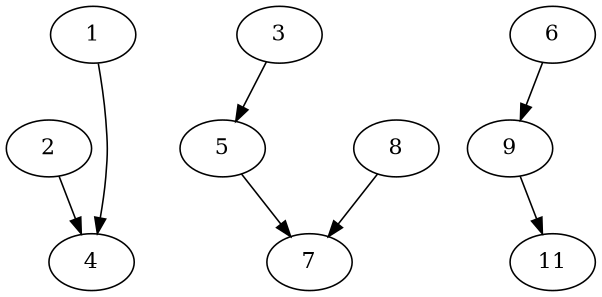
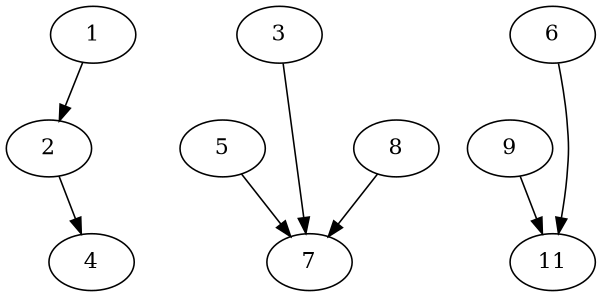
(534, 84) -> (568, 140)
(255, 85) -> (293, 140)
(107, 141) -> (74, 84)
